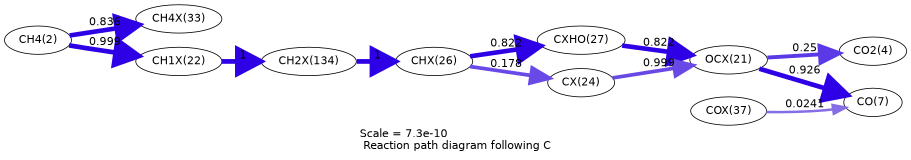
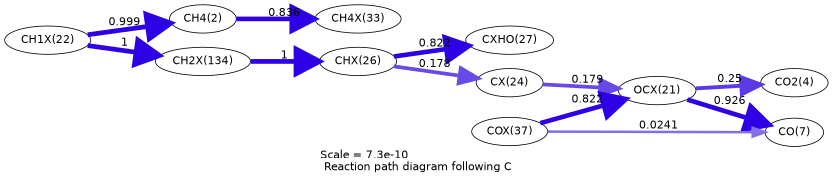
(92, 49) -> (118, 31)
(646, 49) -> (572, 114)
(657, 63) -> (586, 80)
